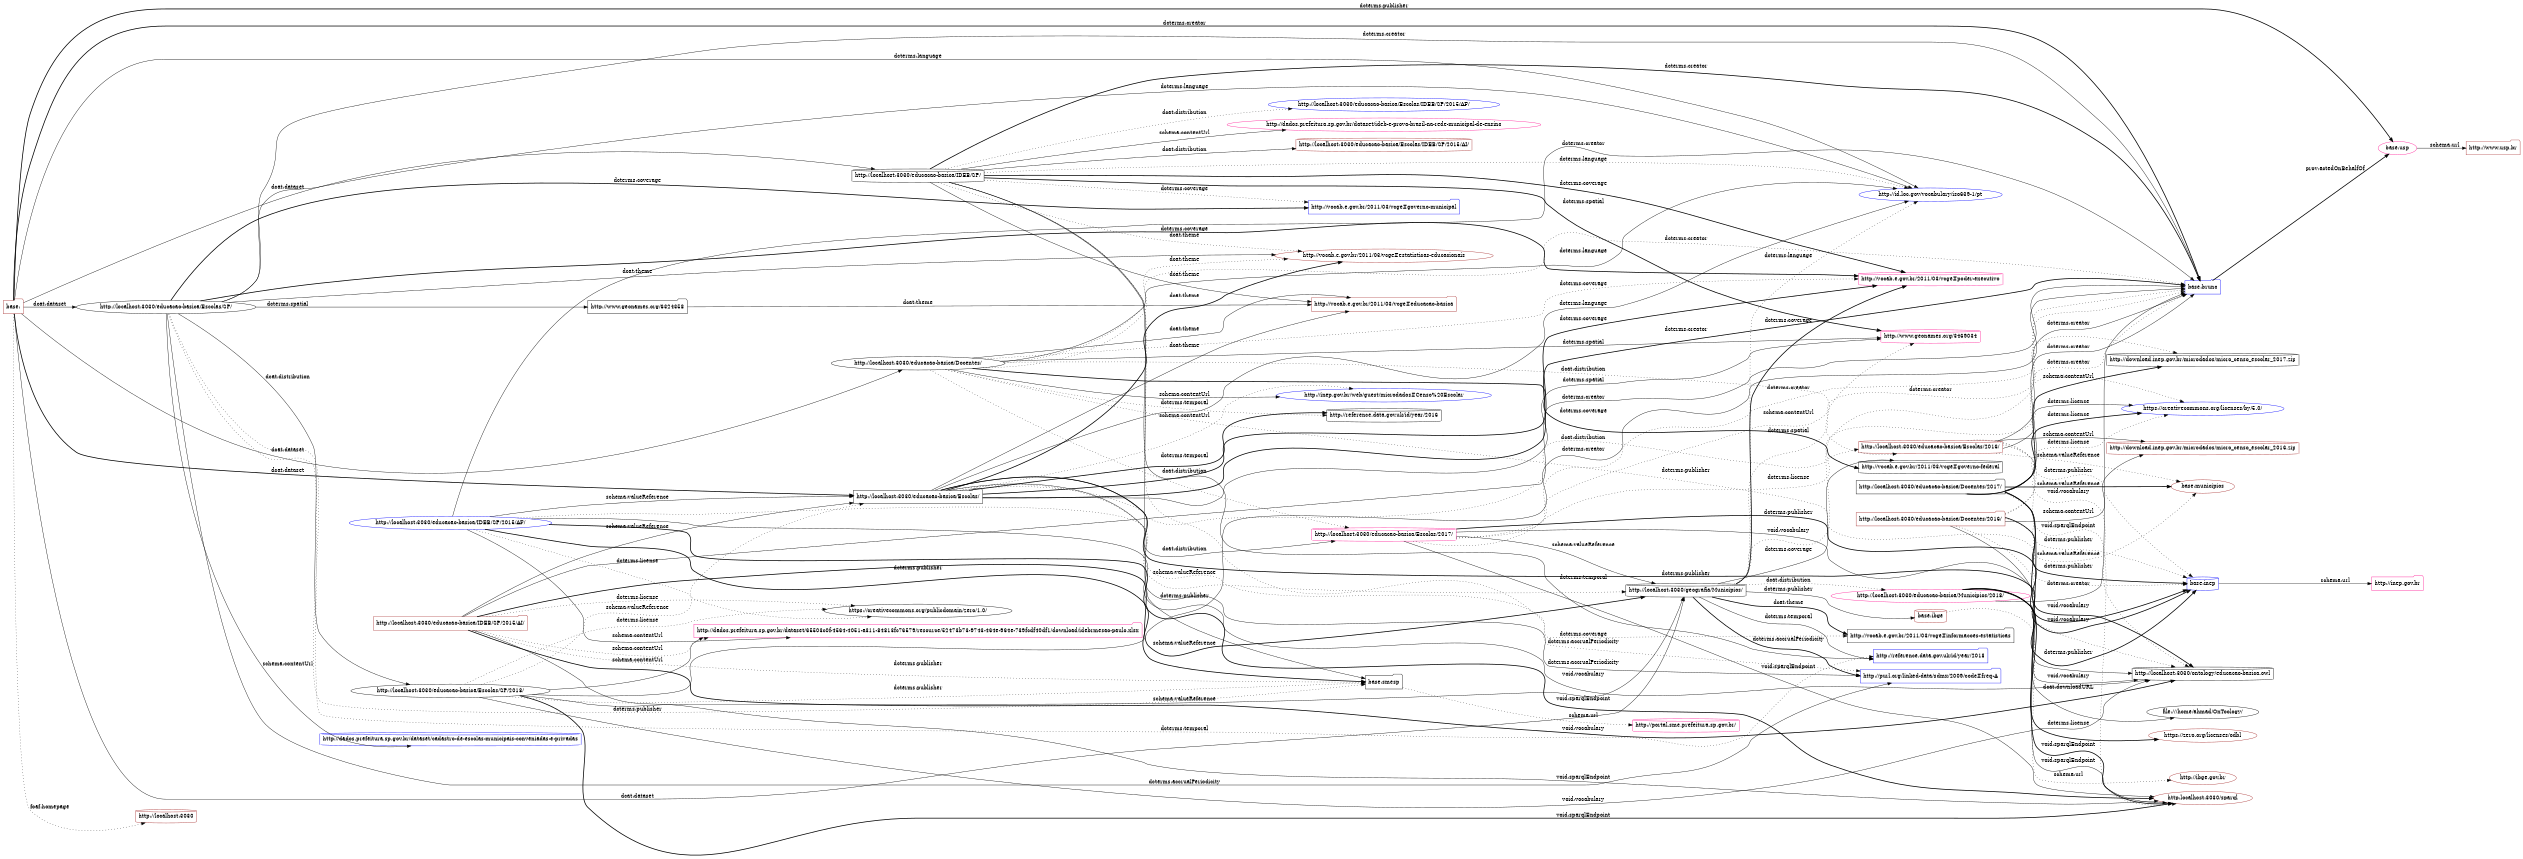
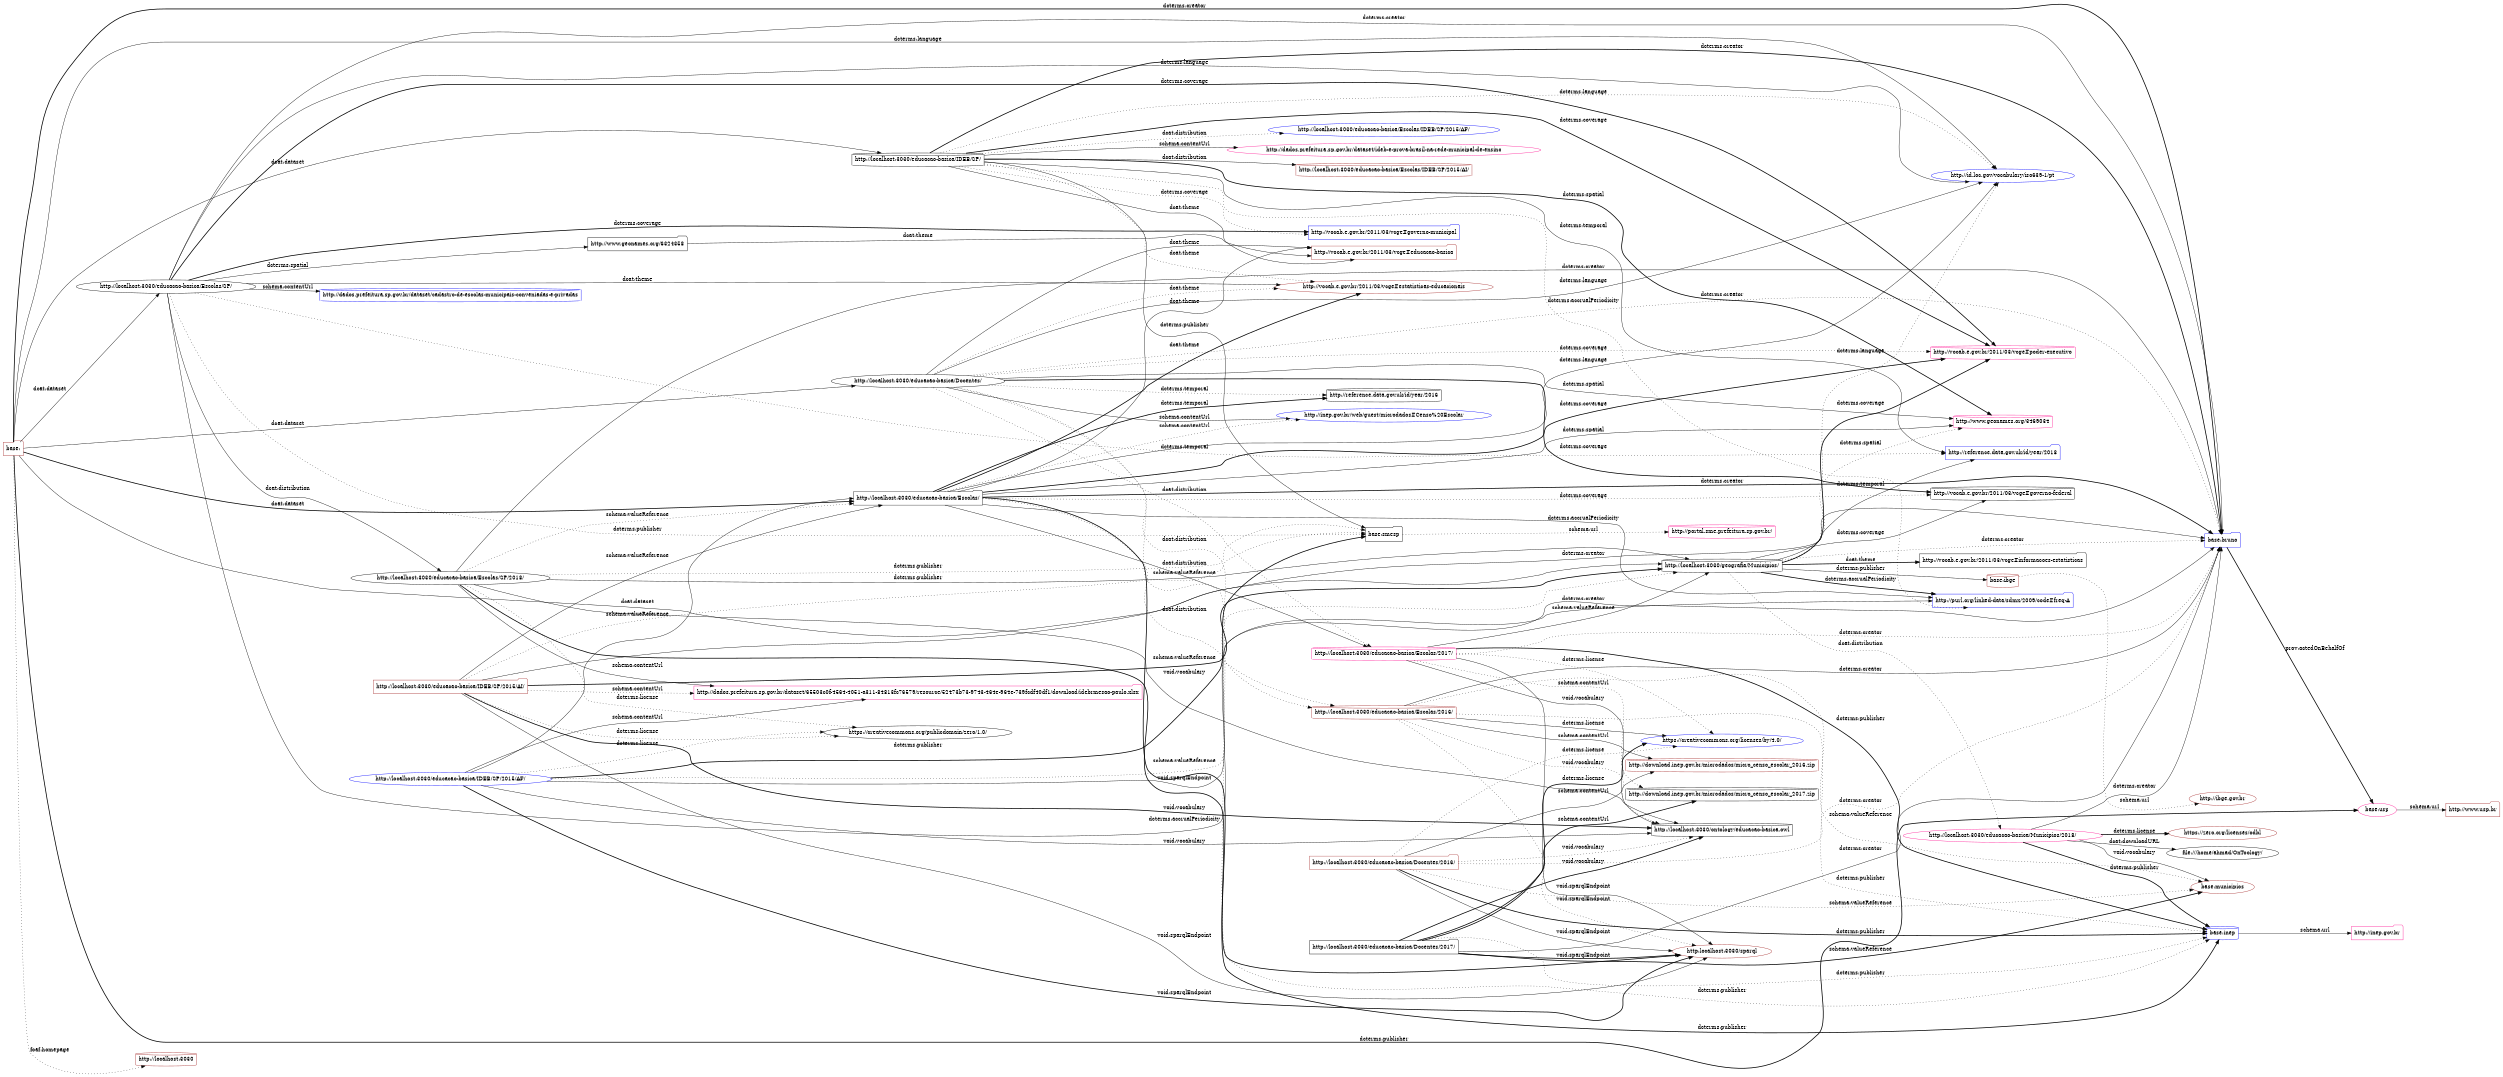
(2203, 409) -> (1722, 741)
(1378, 595) -> (1455, 499)
(2037, 679) -> (2141, 861)
